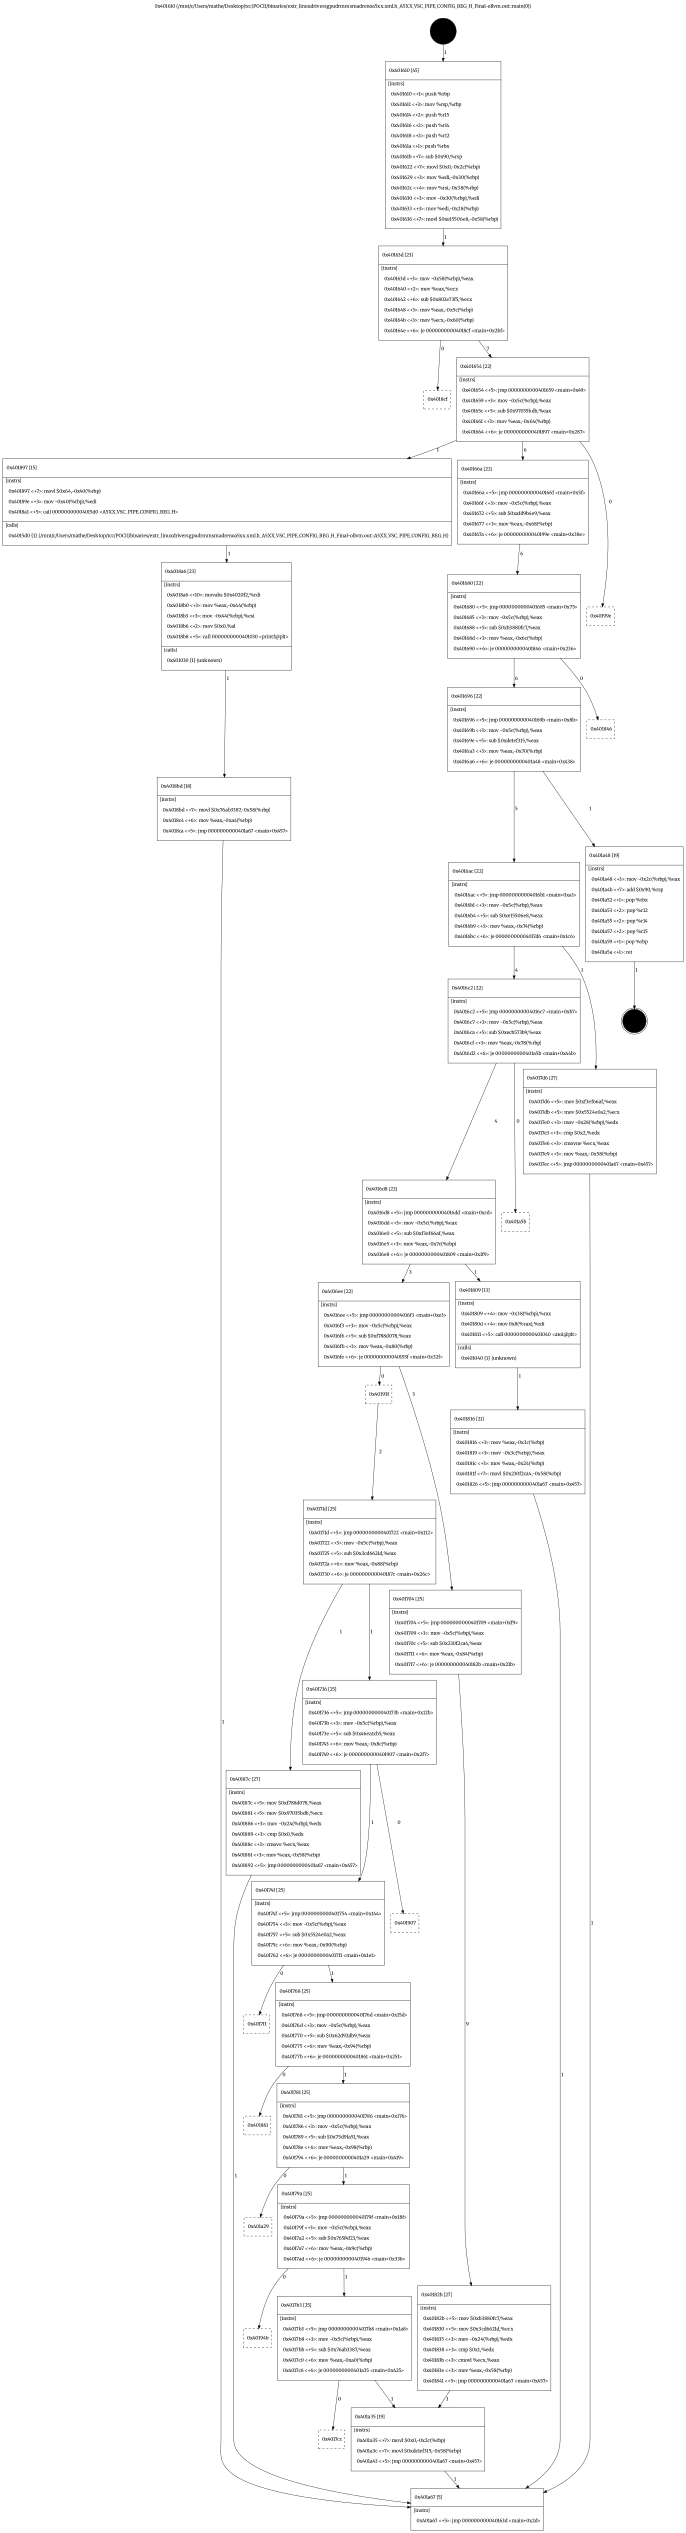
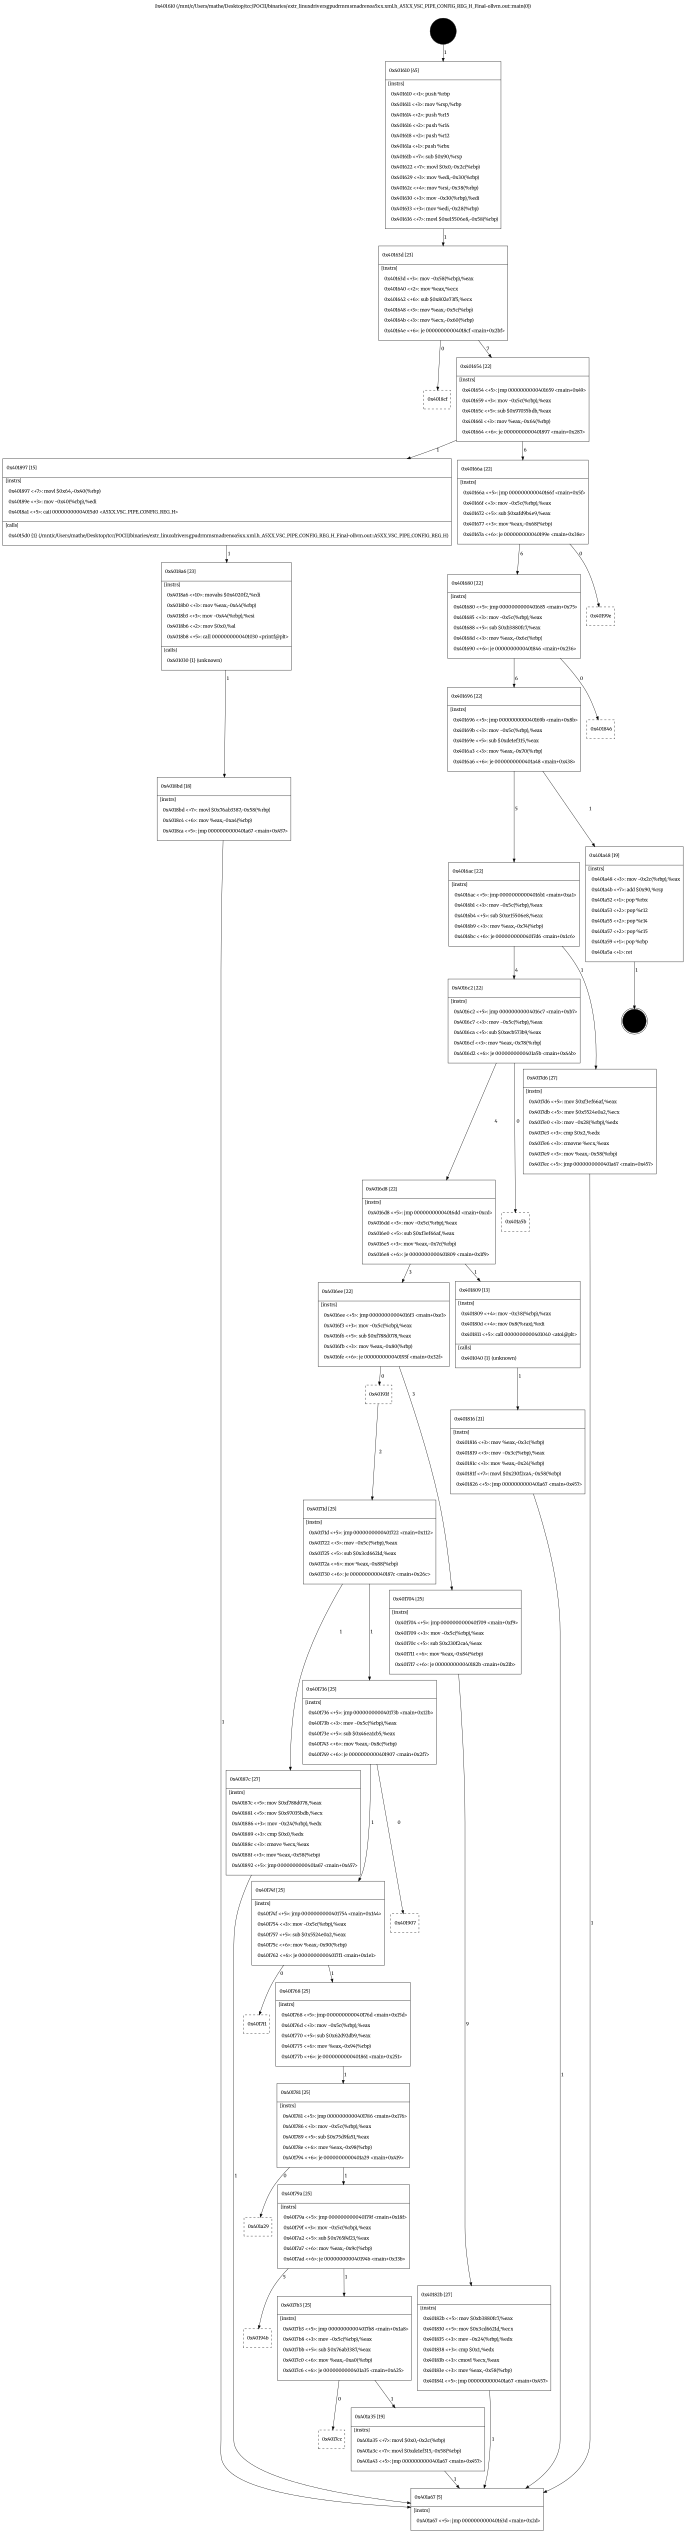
(607, 520) -> (588, 572)
(257, 2125) -> none
(284, 2277) -> (284, 2277)
(445, 2398) -> (490, 2438)
